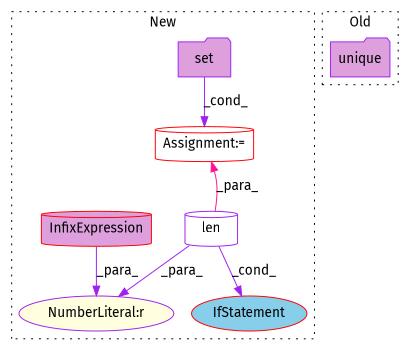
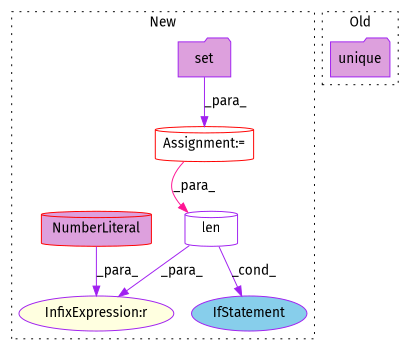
(226, 102) -> (226, 102)
(217, 191) -> (172, 183)
(96, 229) -> (96, 229)
(96, 314) -> (96, 314)
(249, 314) -> (249, 314)
